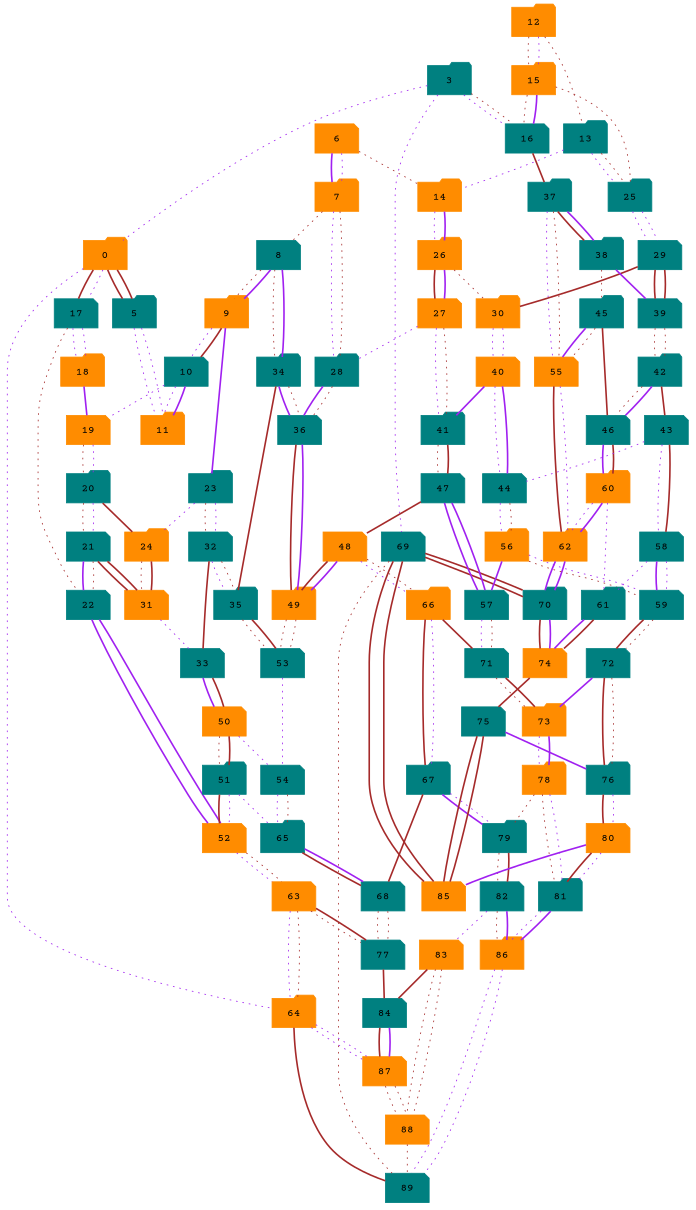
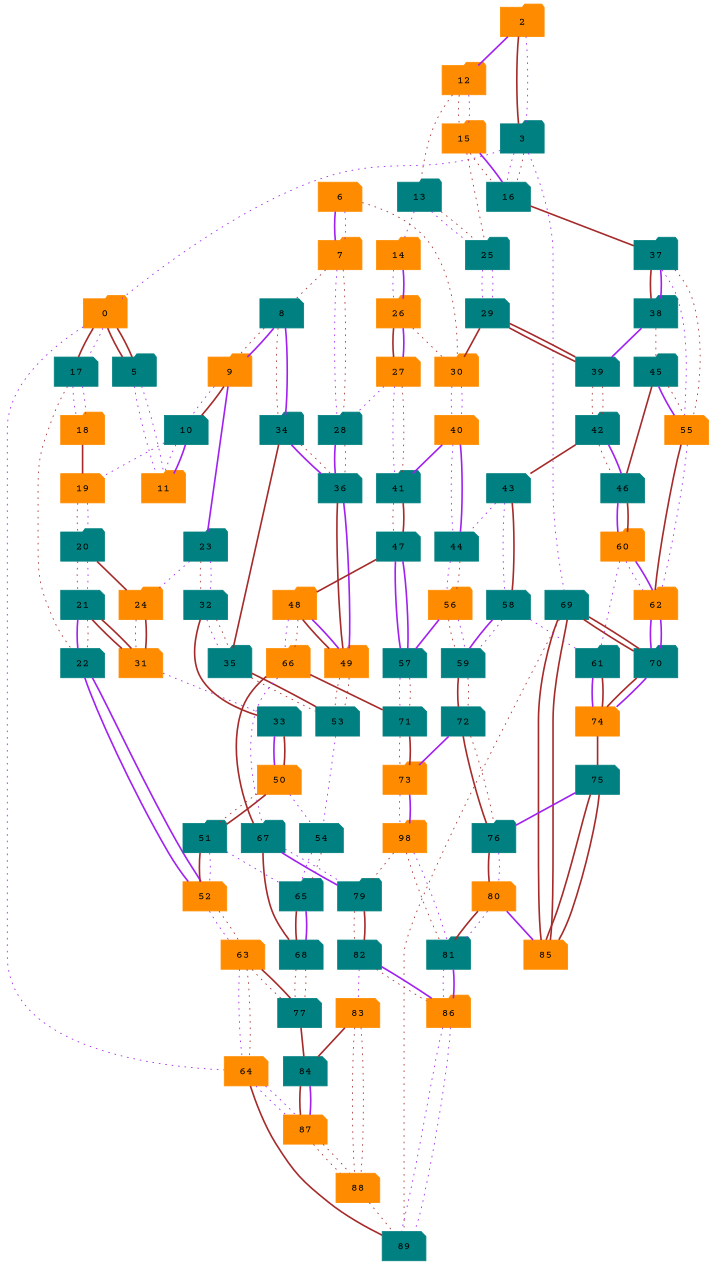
none -> (522, 22)
(388, 168) -> (439, 260)
(85, 401) -> (83, 459)
(345, 547) -> (295, 605)
(544, 780) -> (405, 838)
(294, 1013) -> (246, 1071)
